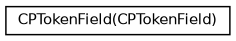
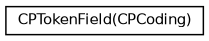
(118, 21) -> (105, 21)
